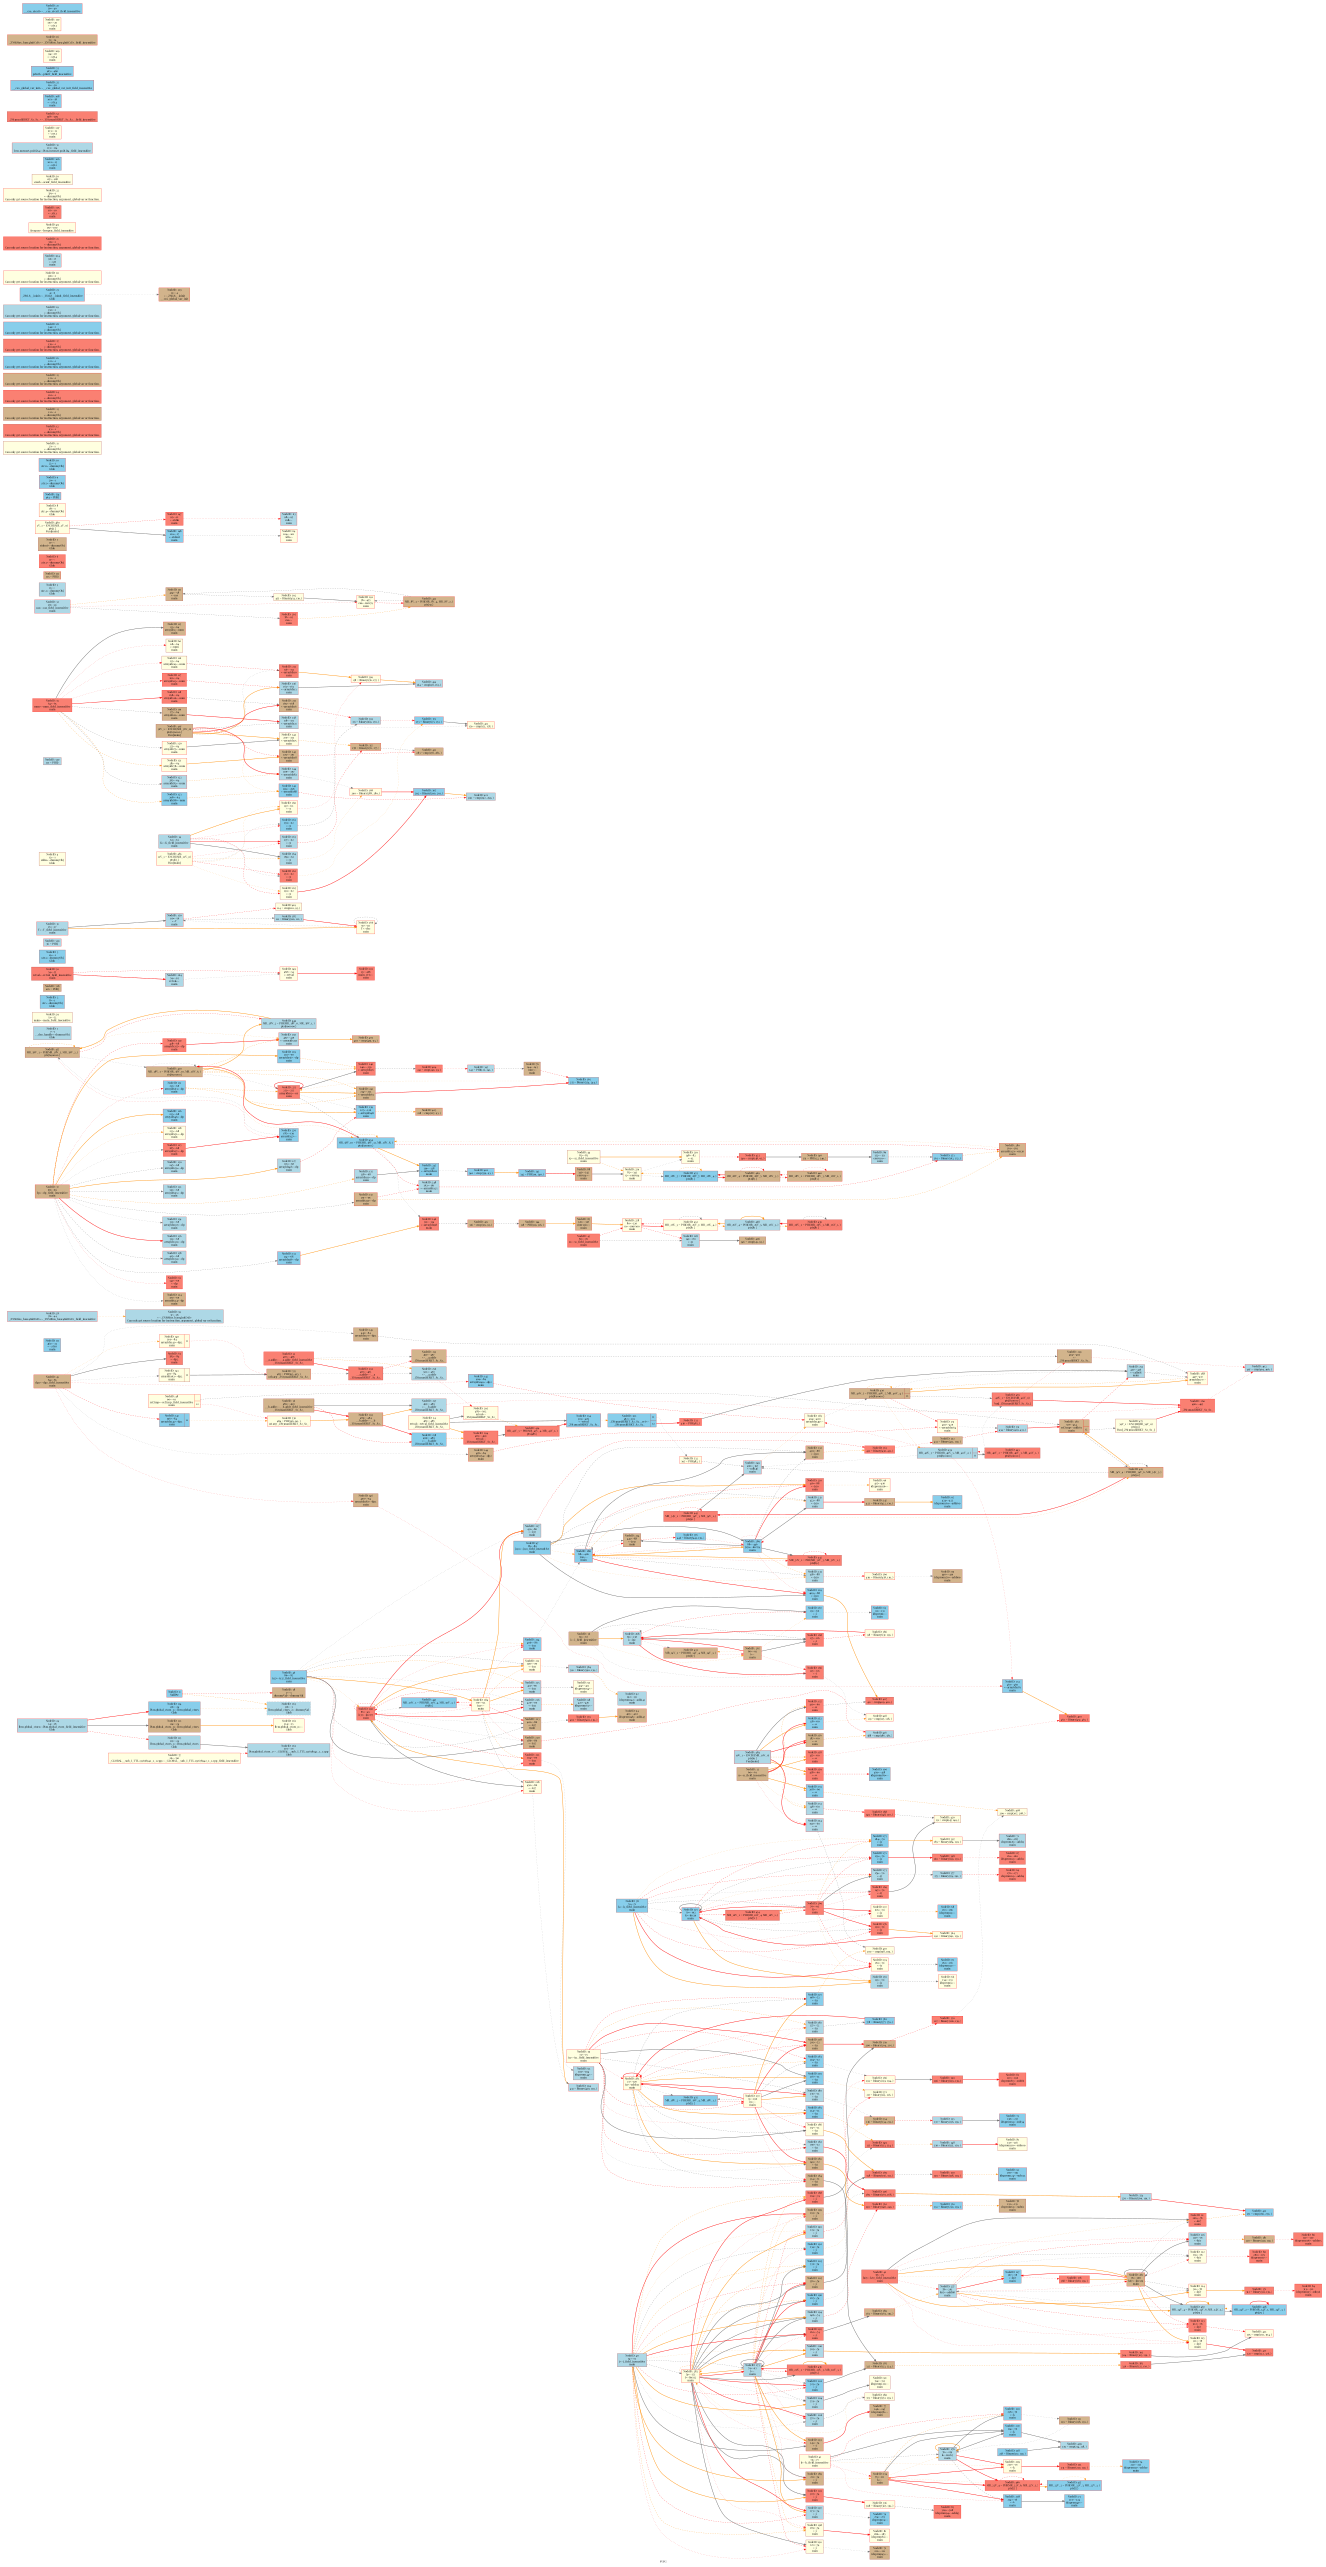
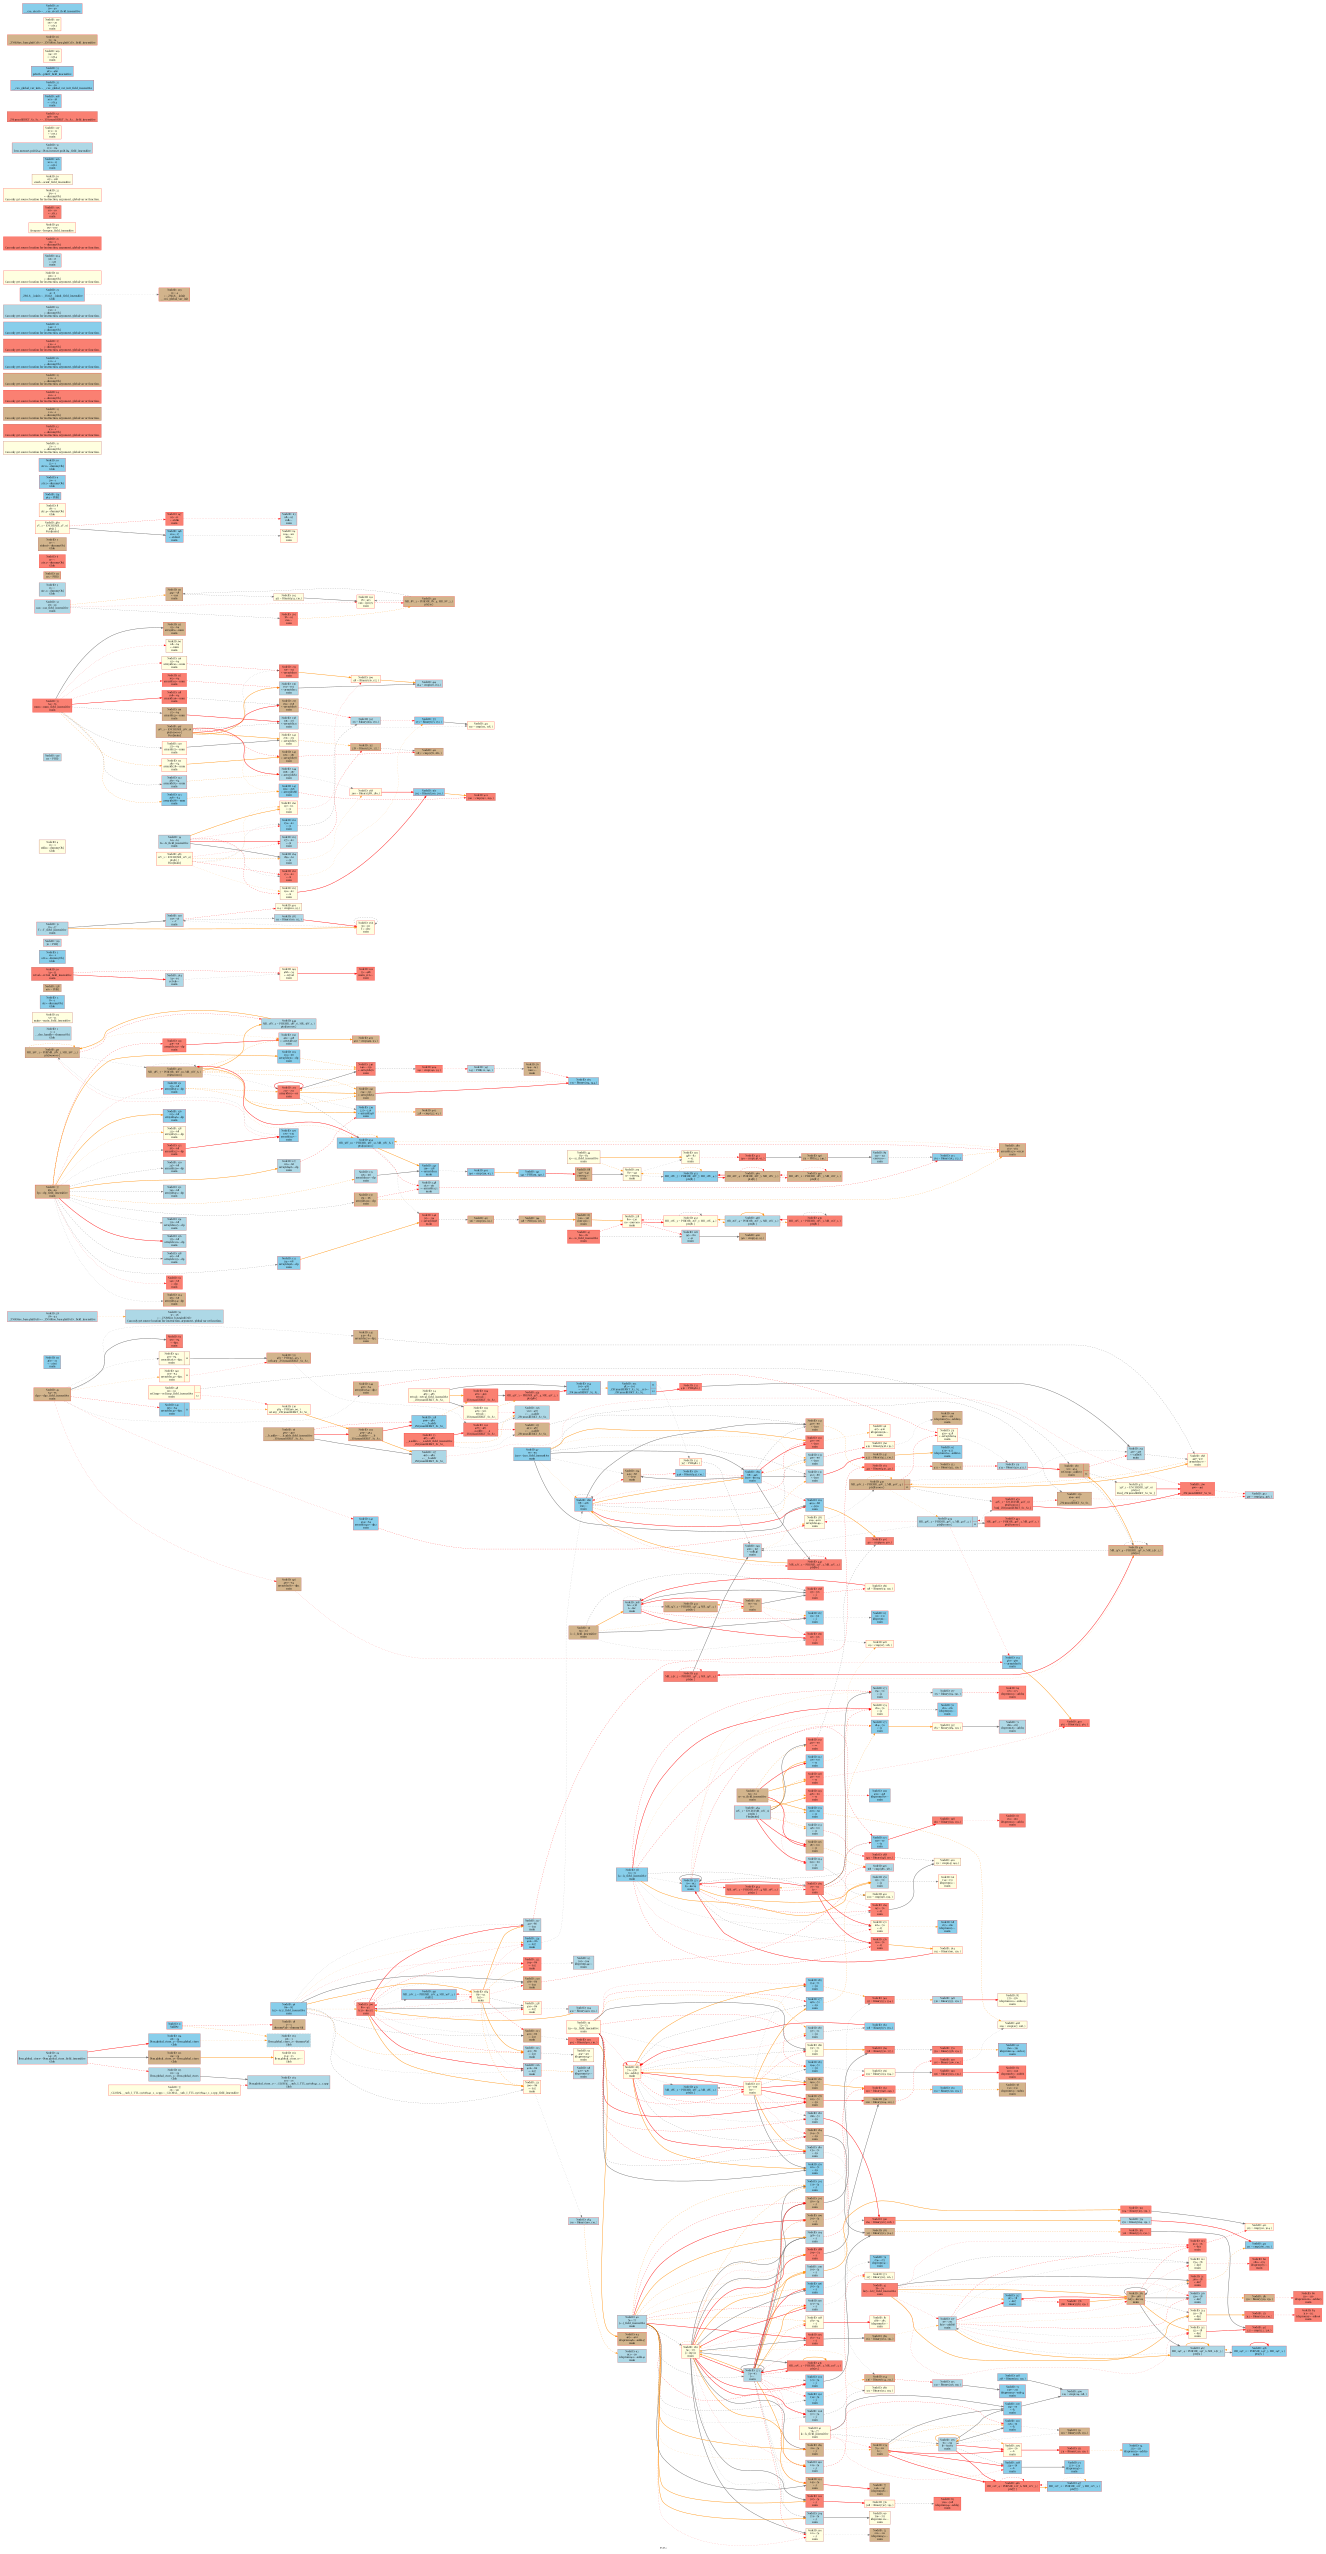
(481, 797) -> (481, 797)
(453, 1392) -> (505, 1413)
